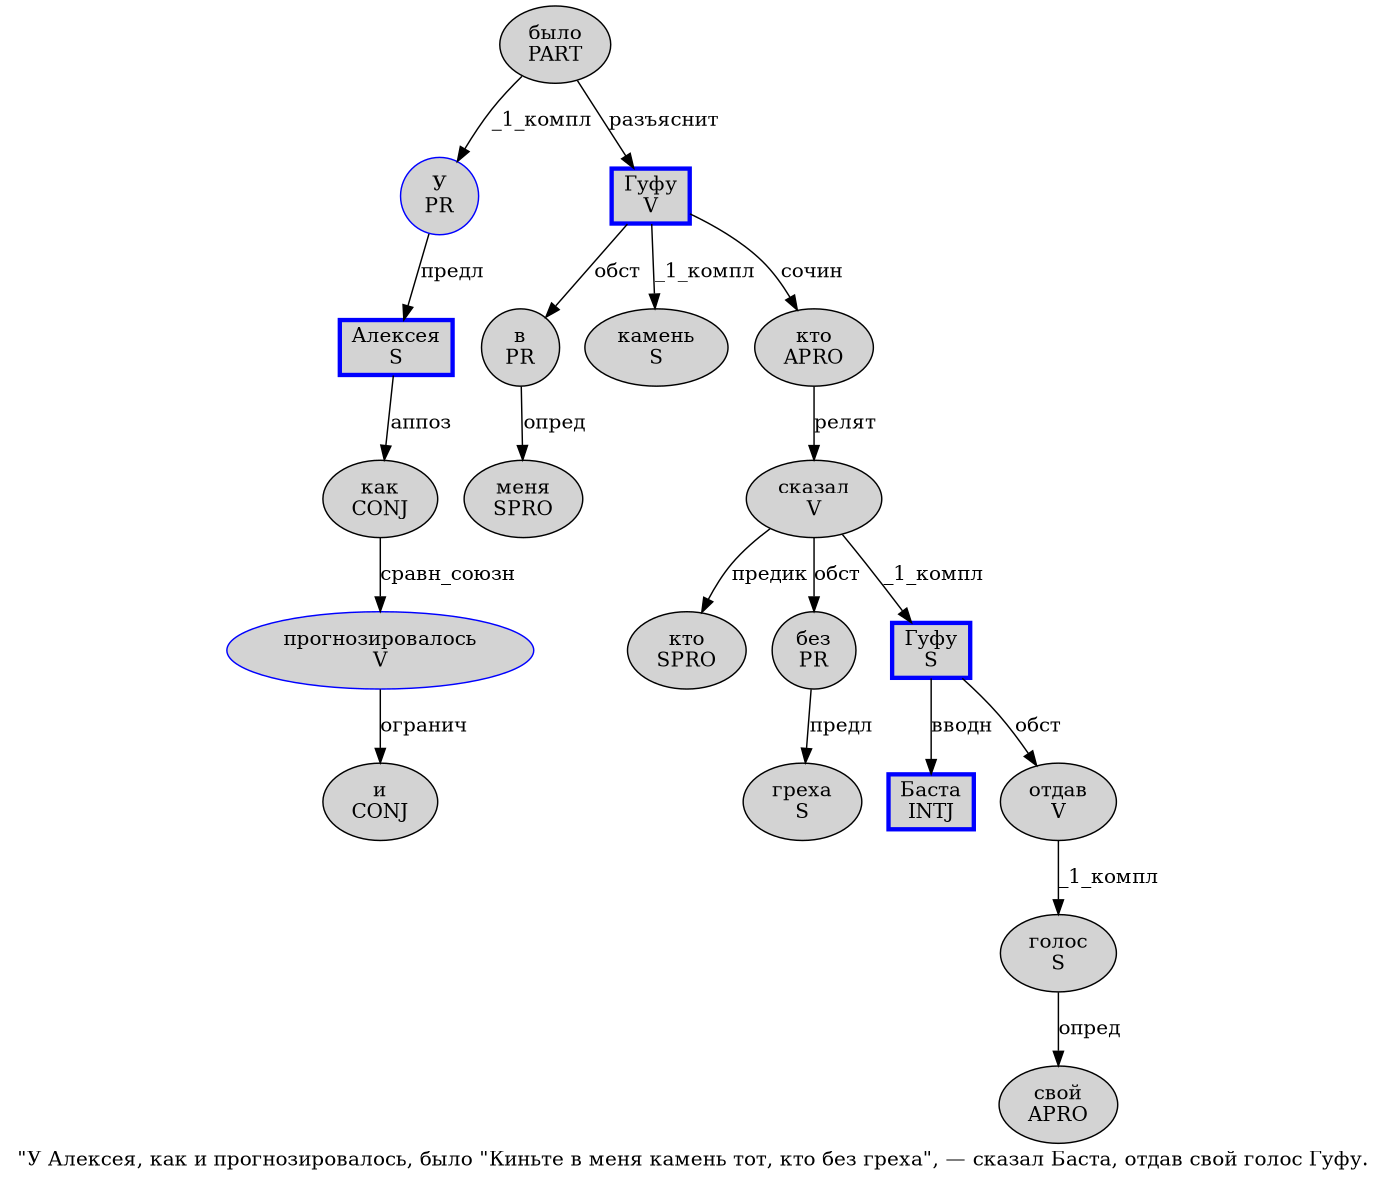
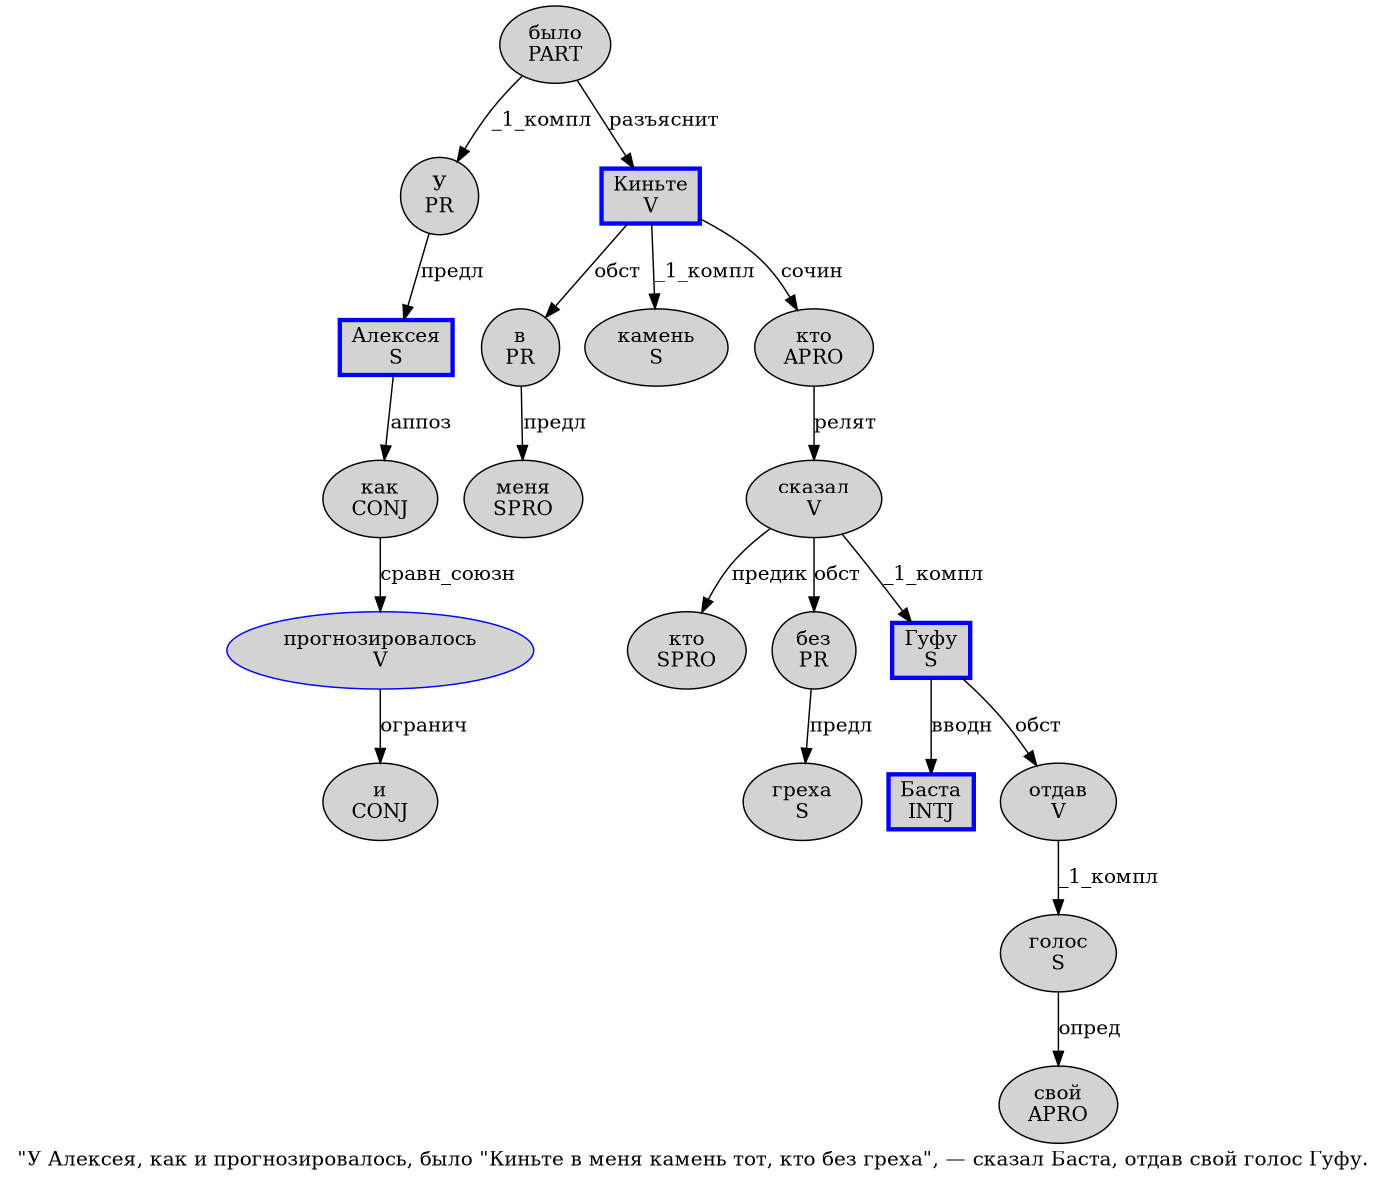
(440, 196) -> (440, 196)
(651, 196) -> (651, 196)
(555, 423) -> (555, 423)
